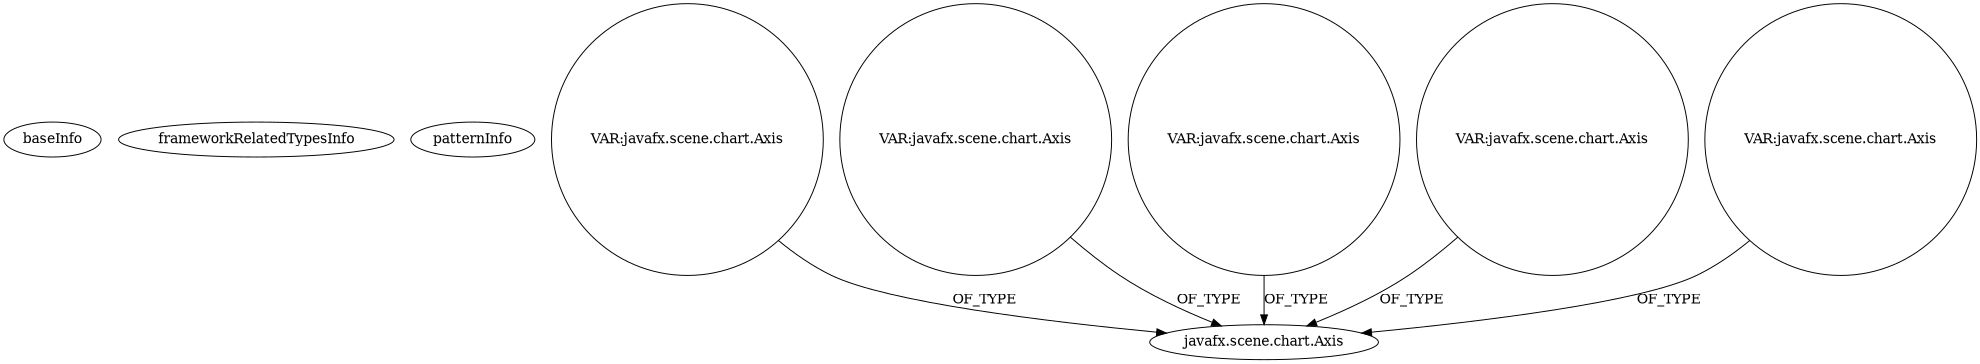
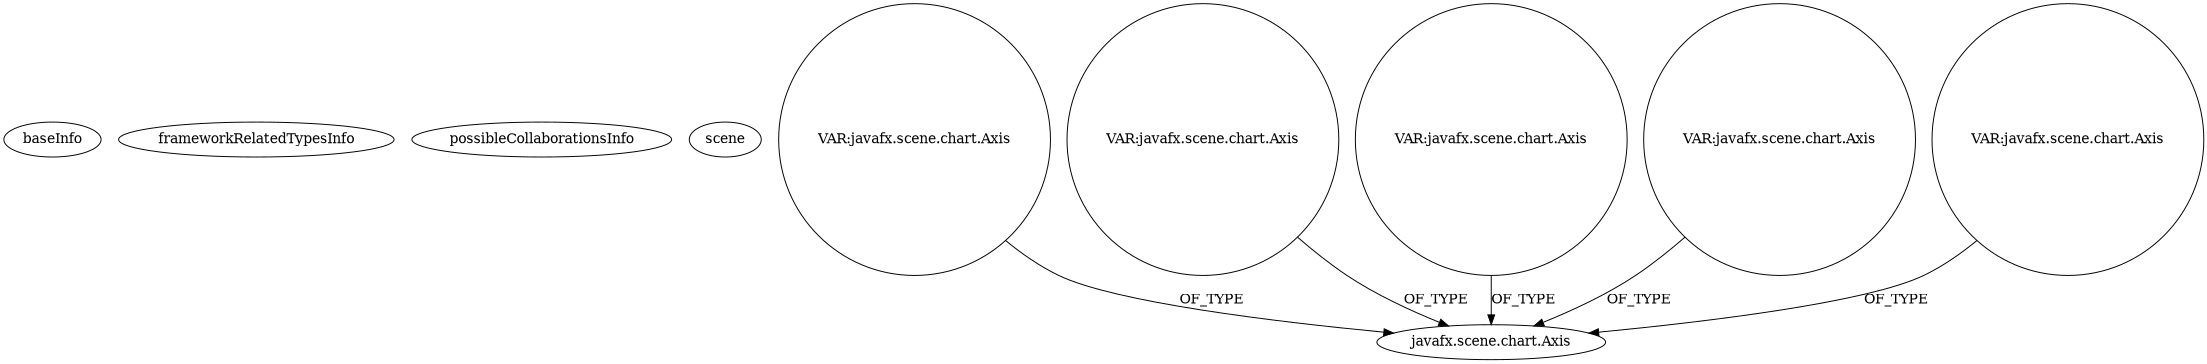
(473, 140) -> (725, 140)
none -> (542, 140)
